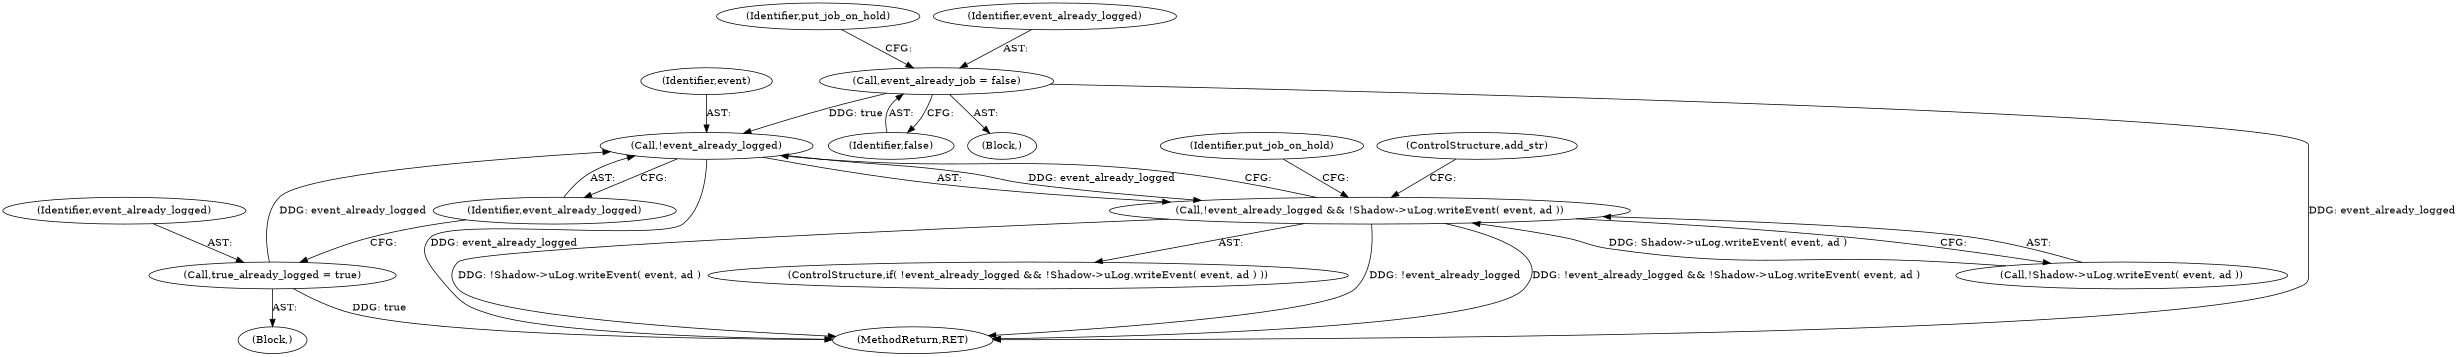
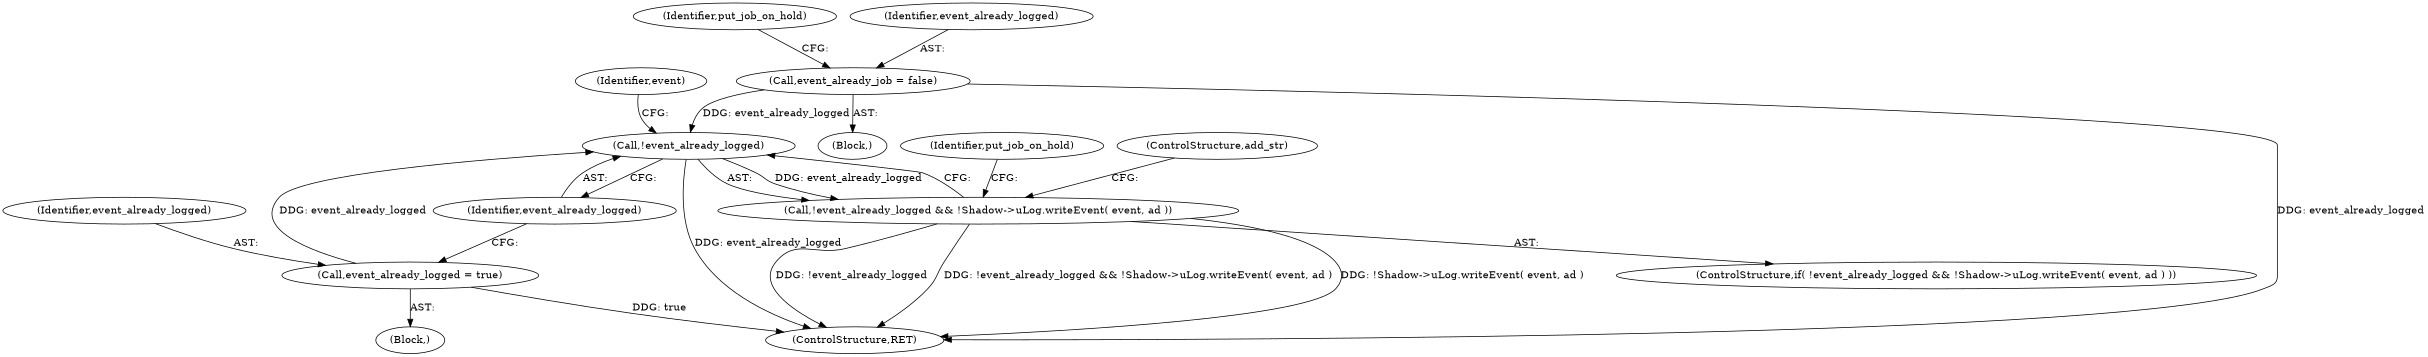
(721, 114) -> (657, 114)
(856, 114) -> (777, 114)
(891, 146) -> none
(273, 275) -> (410, 275)
(2122, 275) -> none
(913, 340) -> (855, 340)
